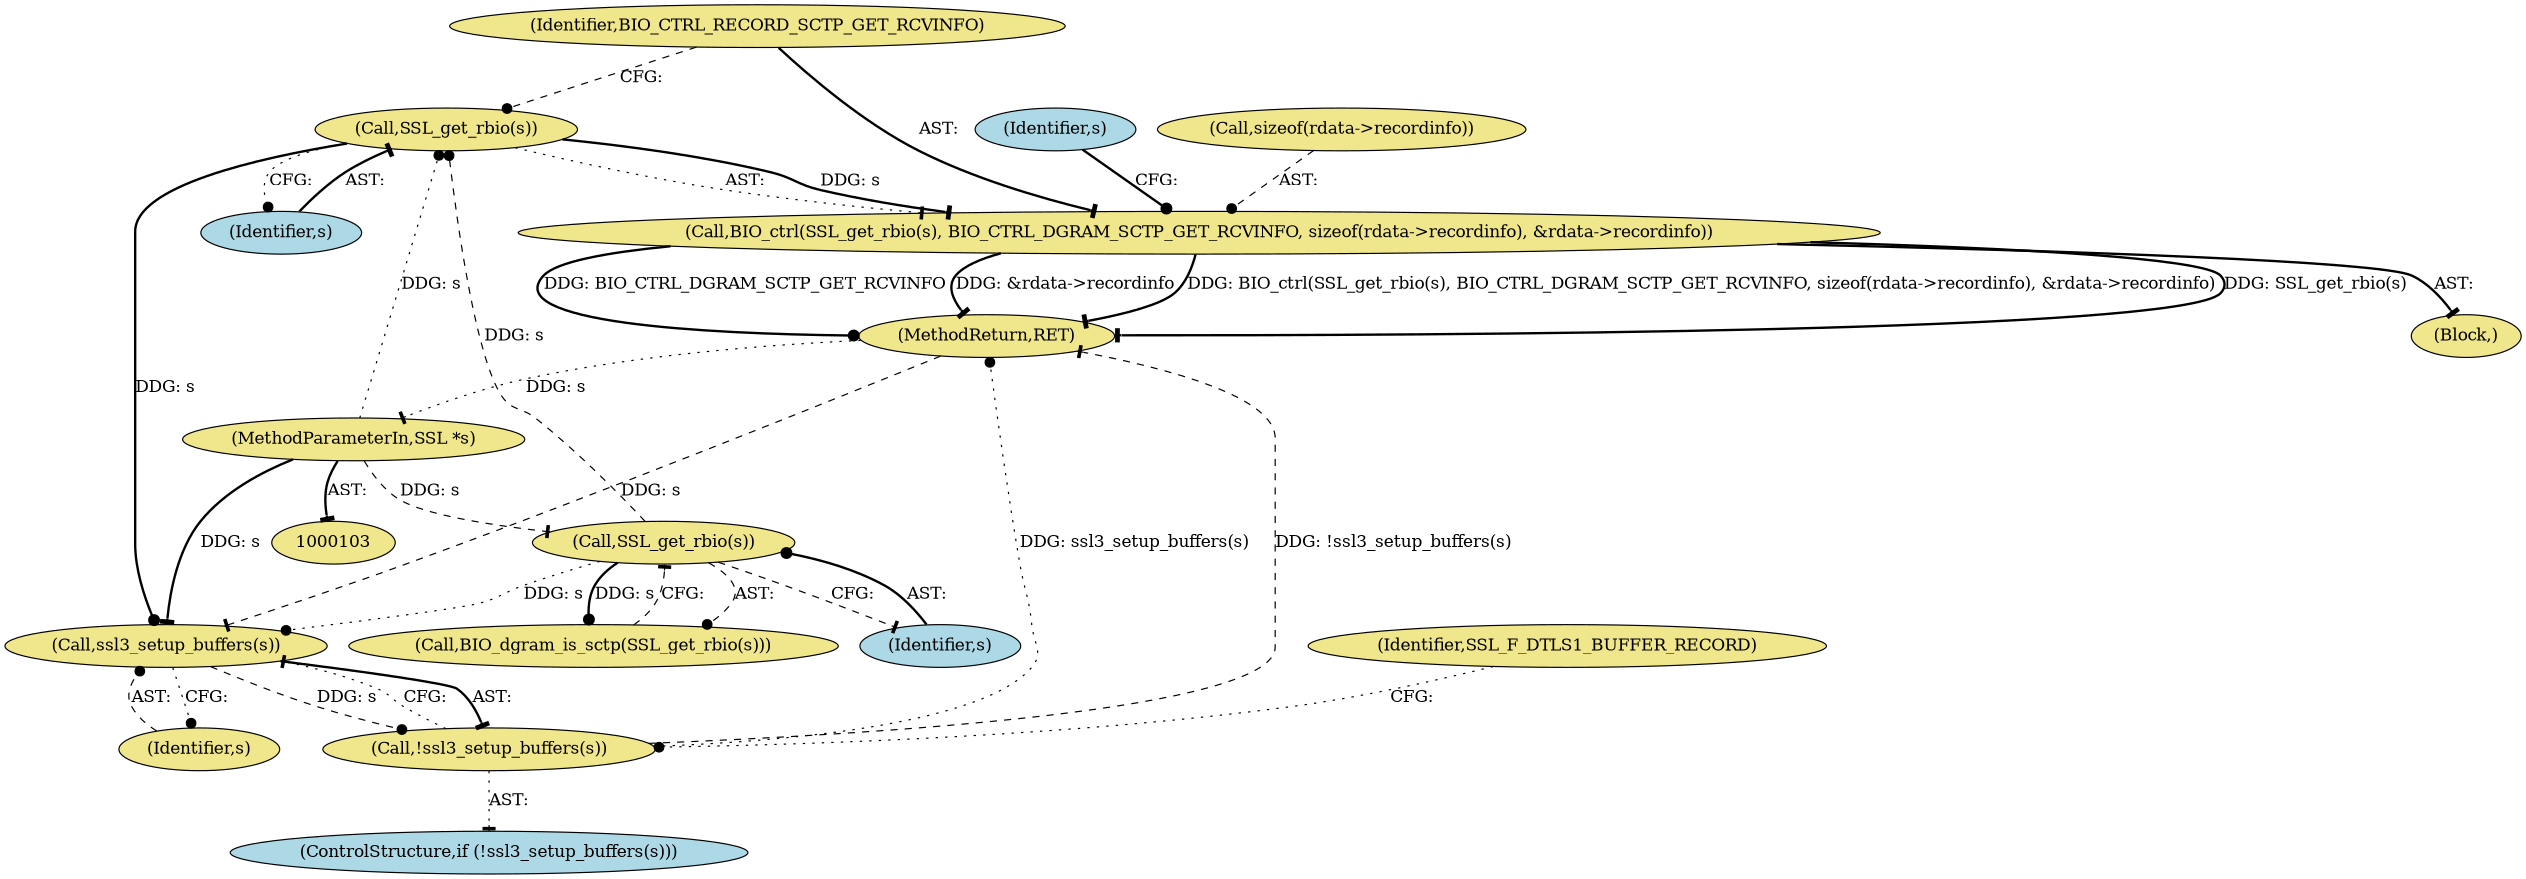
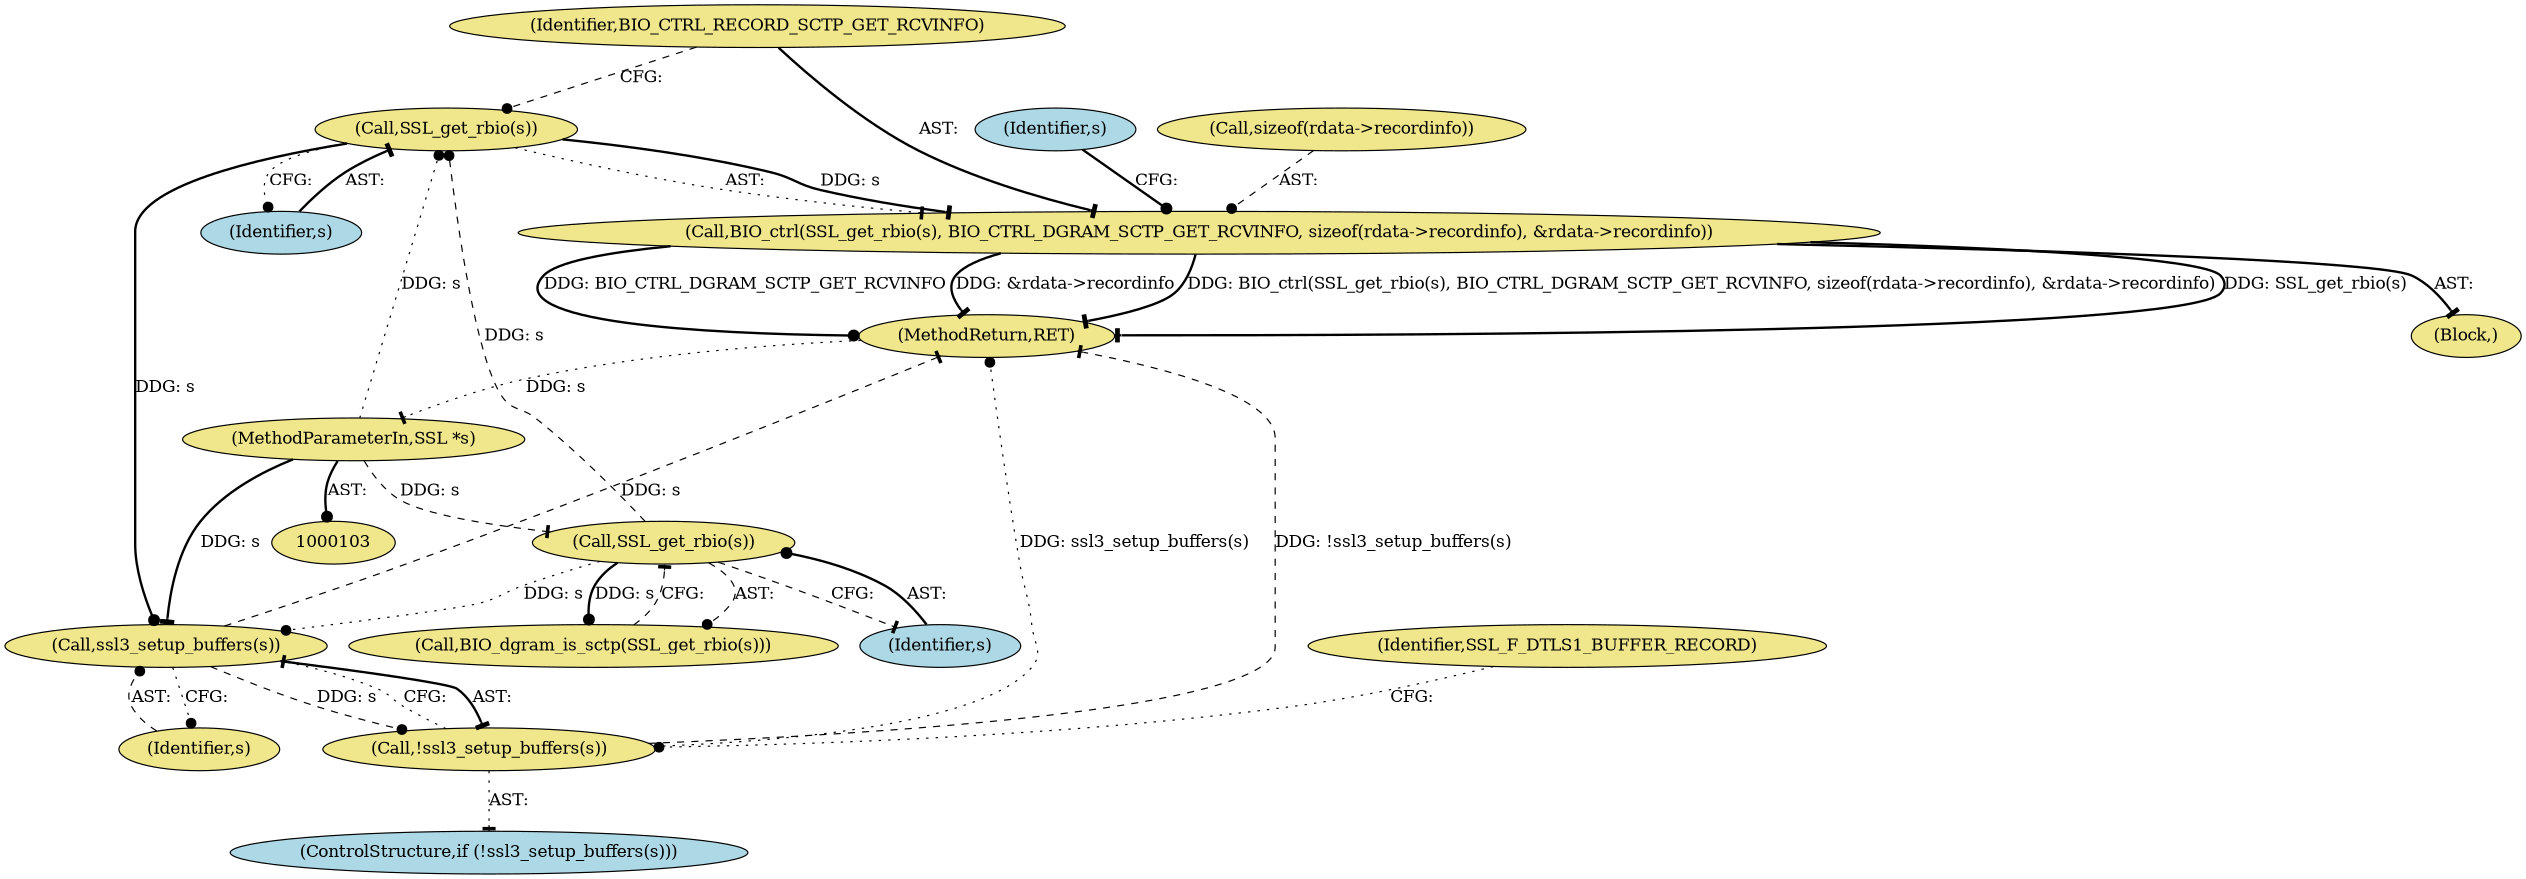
(326, 487) -> (327, 485)
(588, 496) -> (582, 498)
